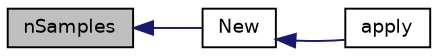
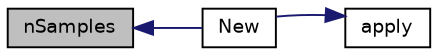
(320, 41) -> (301, 15)
